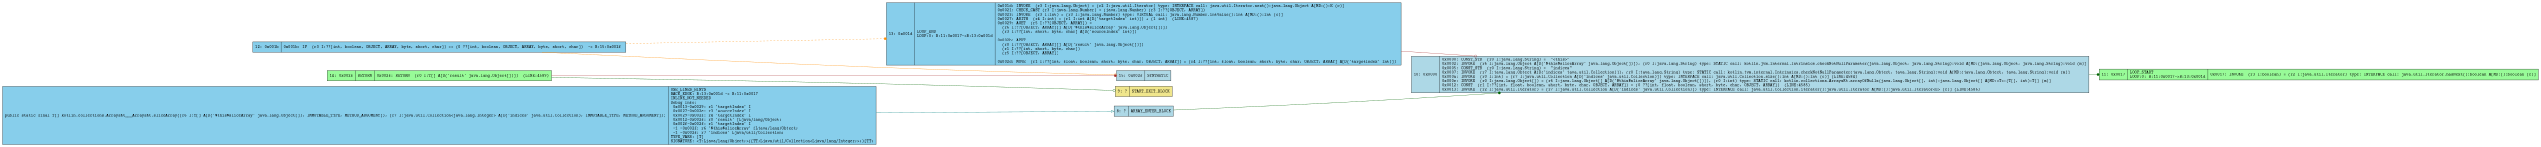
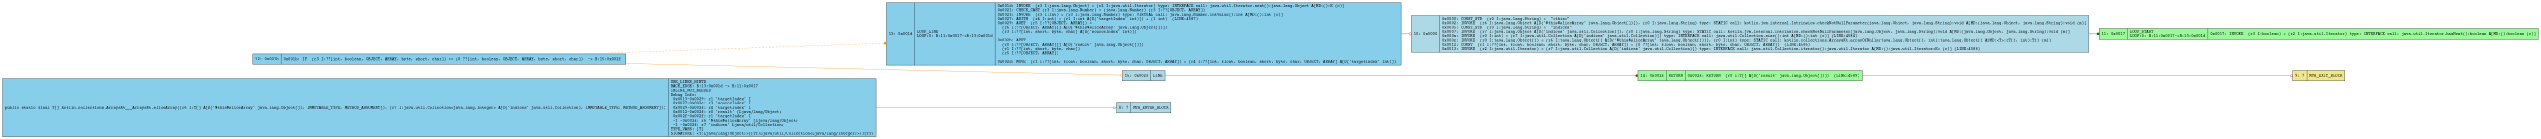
(927, 32) -> (928, 32)
(833, 76) -> (1400, 76)
(1158, 76) -> (1158, 76)
(832, 83) -> (2076, 76)
(1151, 91) -> (2326, 76)
(1336, 103) -> none
(1151, 111) -> (1151, 108)
